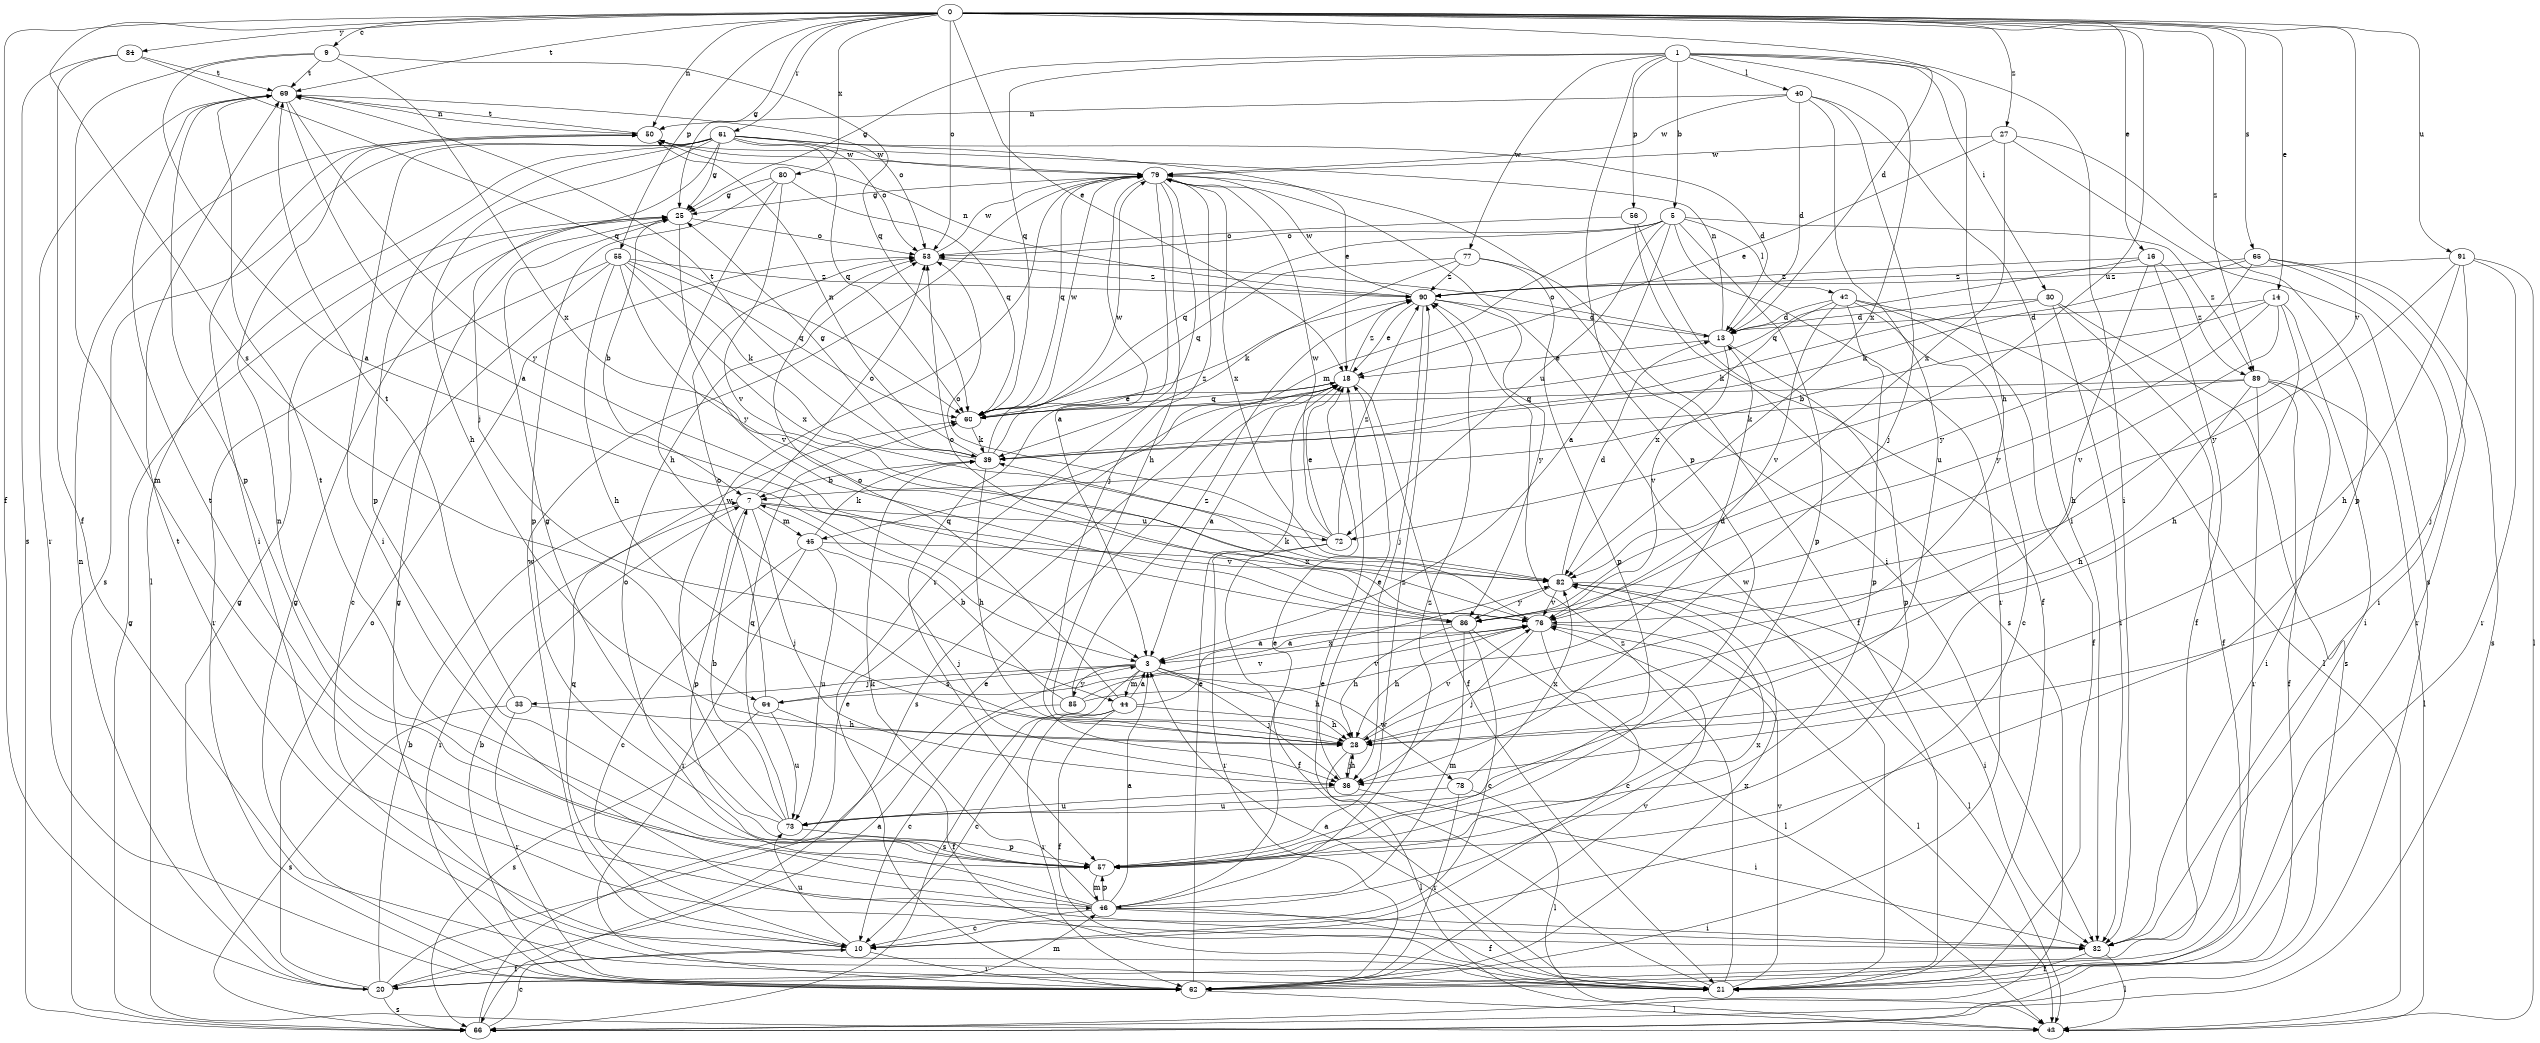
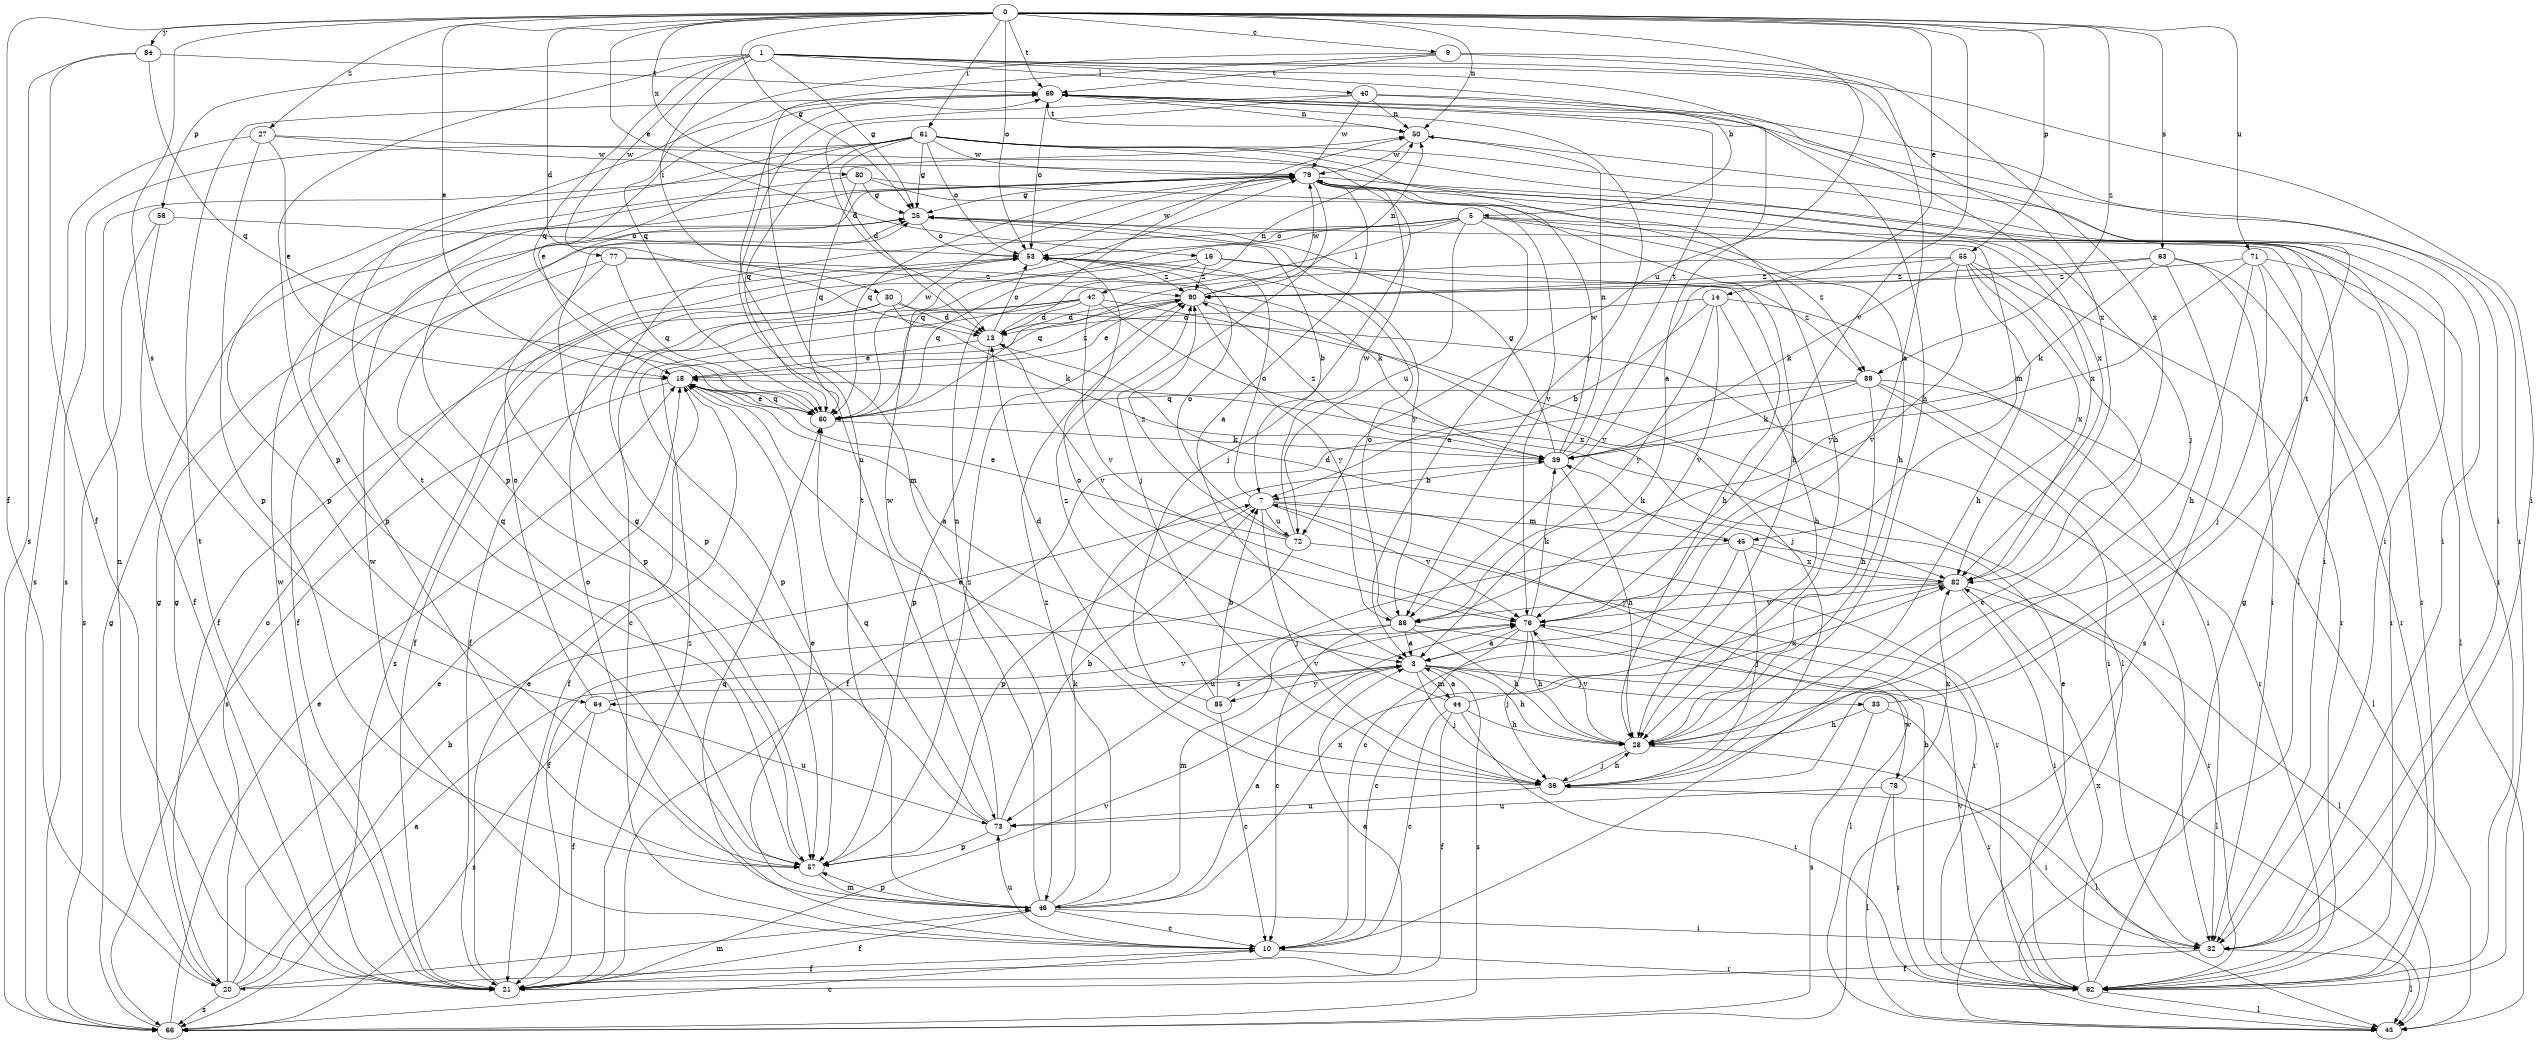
(2257, 257) -> (2162, 257)
(2462, 257) -> (2255, 257)
(566, 531) -> (1280, 418)
